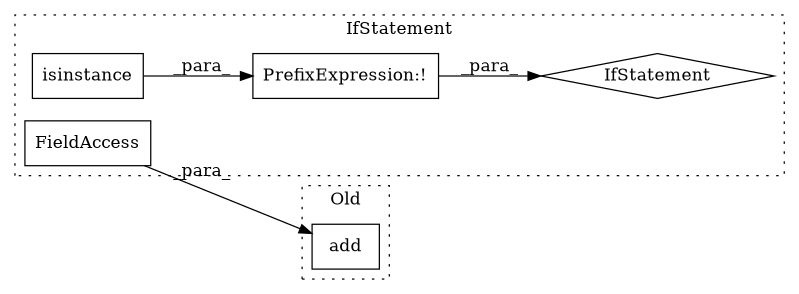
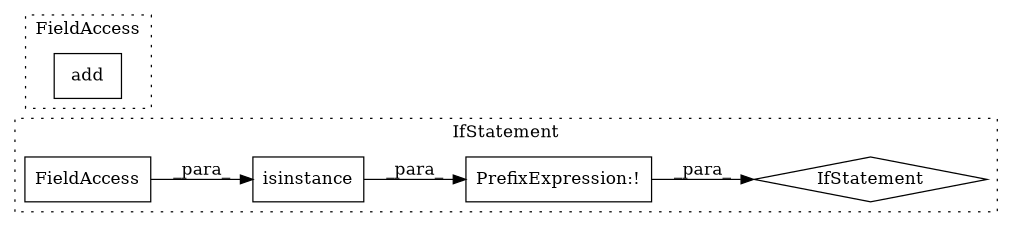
(222, 197) -> (196, 179)
(346, 200) -> (88, 29)
